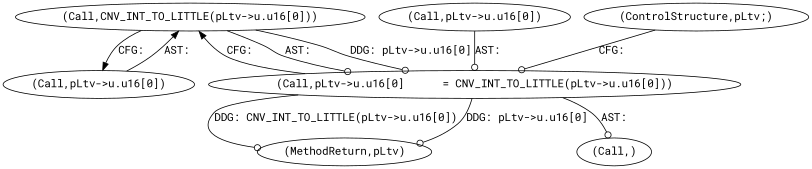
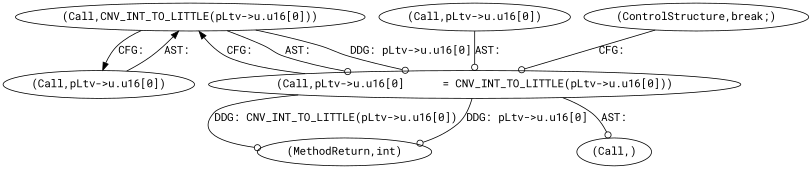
(696, 17) -> (696, 17)
(344, 152) -> (344, 152)
